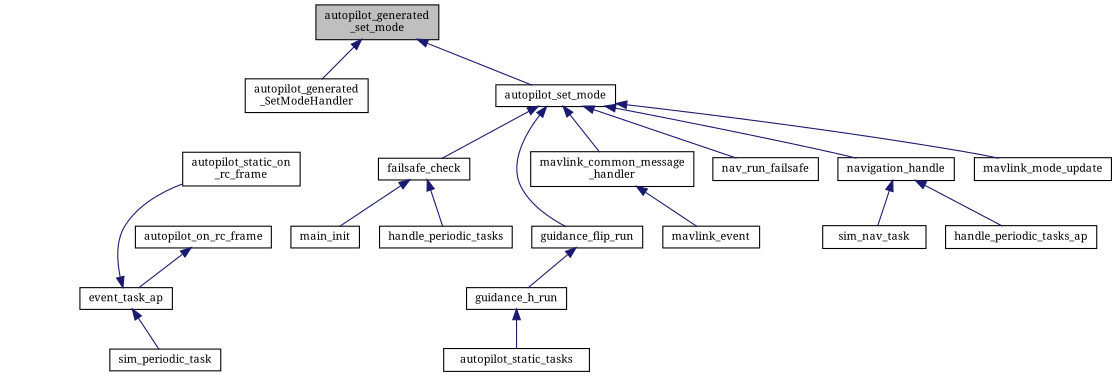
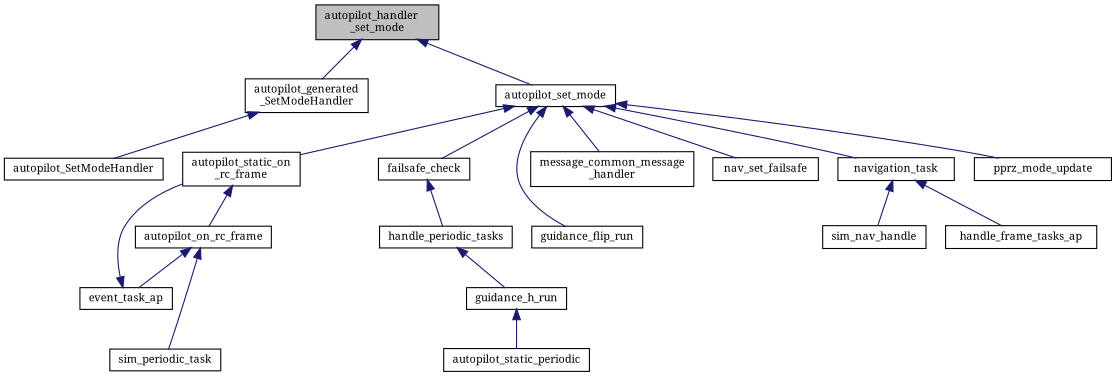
(377, 22) -> (377, 22)
none -> (402, 132)
none -> (84, 169)
(612, 169) -> (612, 169)
(766, 169) -> (766, 169)
(896, 169) -> (896, 169)
(1043, 169) -> (1043, 169)
none -> (218, 211)
(325, 237) -> none
(711, 237) -> none
(874, 237) -> (874, 237)
(1021, 237) -> (1021, 237)
(548, 271) -> (485, 271)
(149, 334) -> (183, 304)
(517, 360) -> (517, 360)
